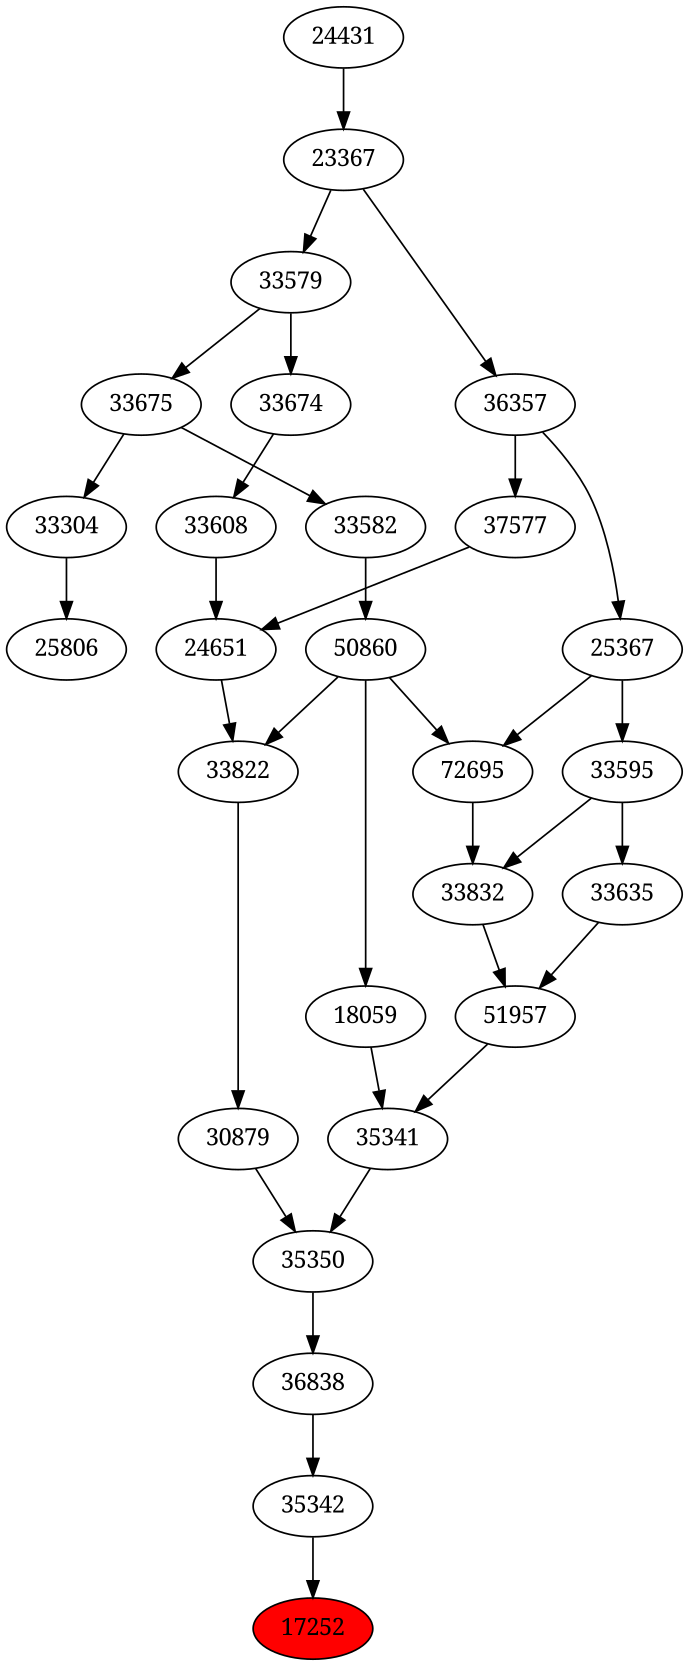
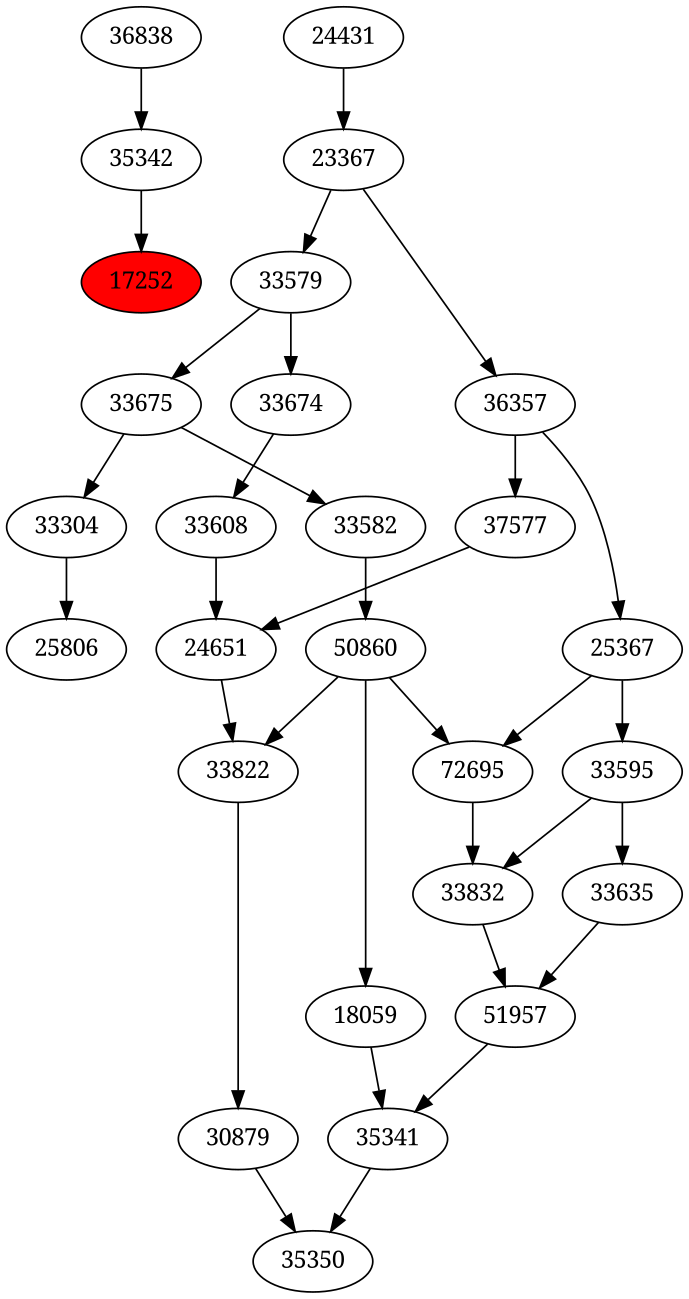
(313, 1314) -> none
